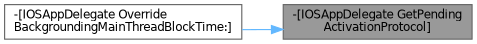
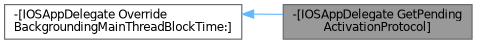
(257, 30) -> (268, 14)
